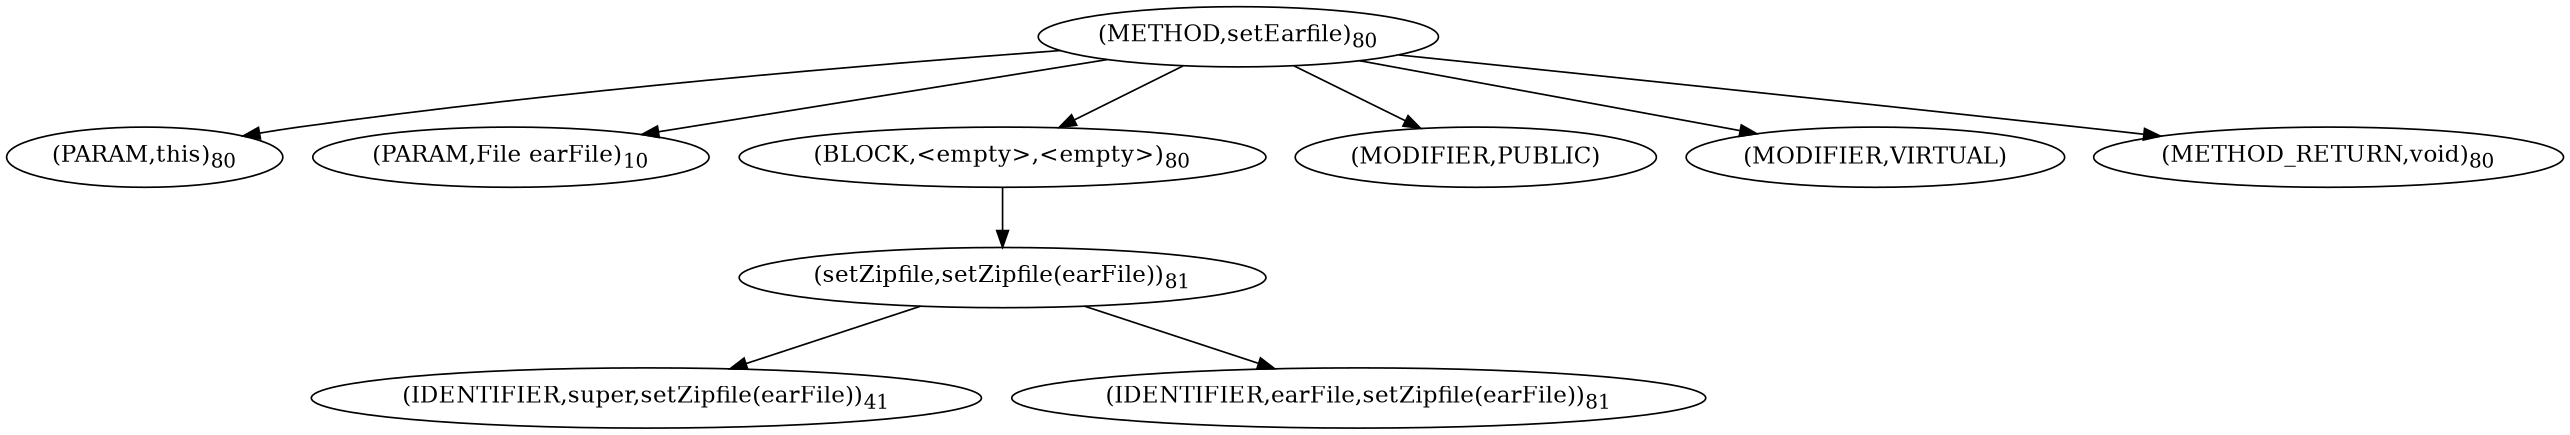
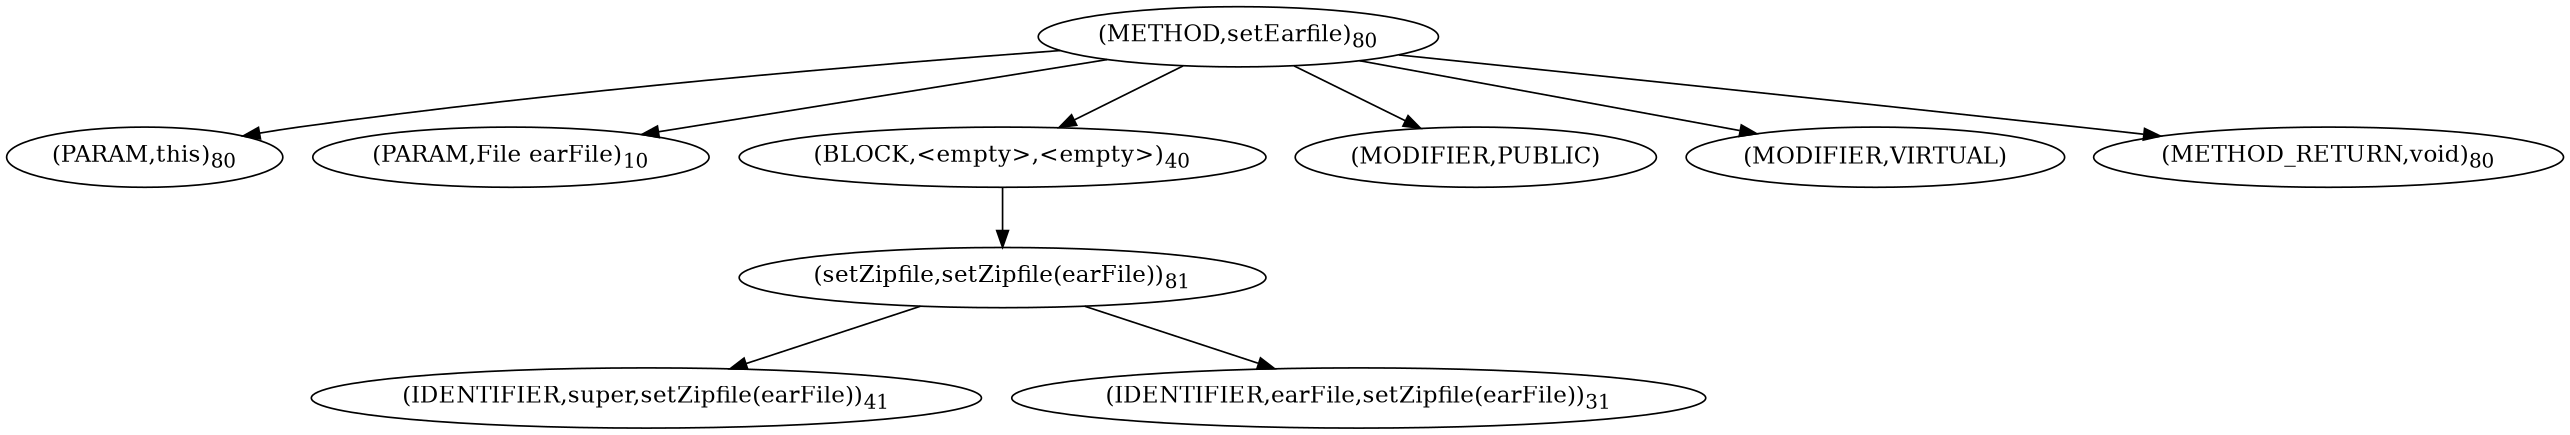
(1178, 155) -> (1178, 155)
(1599, 395) -> (1599, 395)
